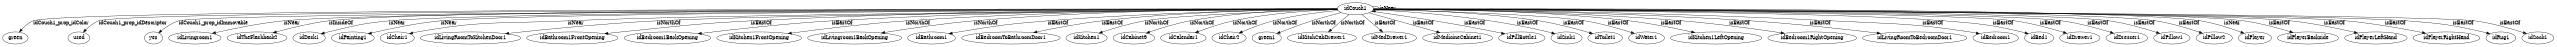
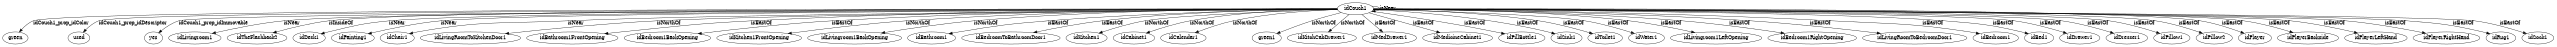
(2232, 23) -> (2232, 23)
(1134, 38) -> (1134, 38)
(1229, 38) -> none
(1716, 38) -> (1716, 38)
